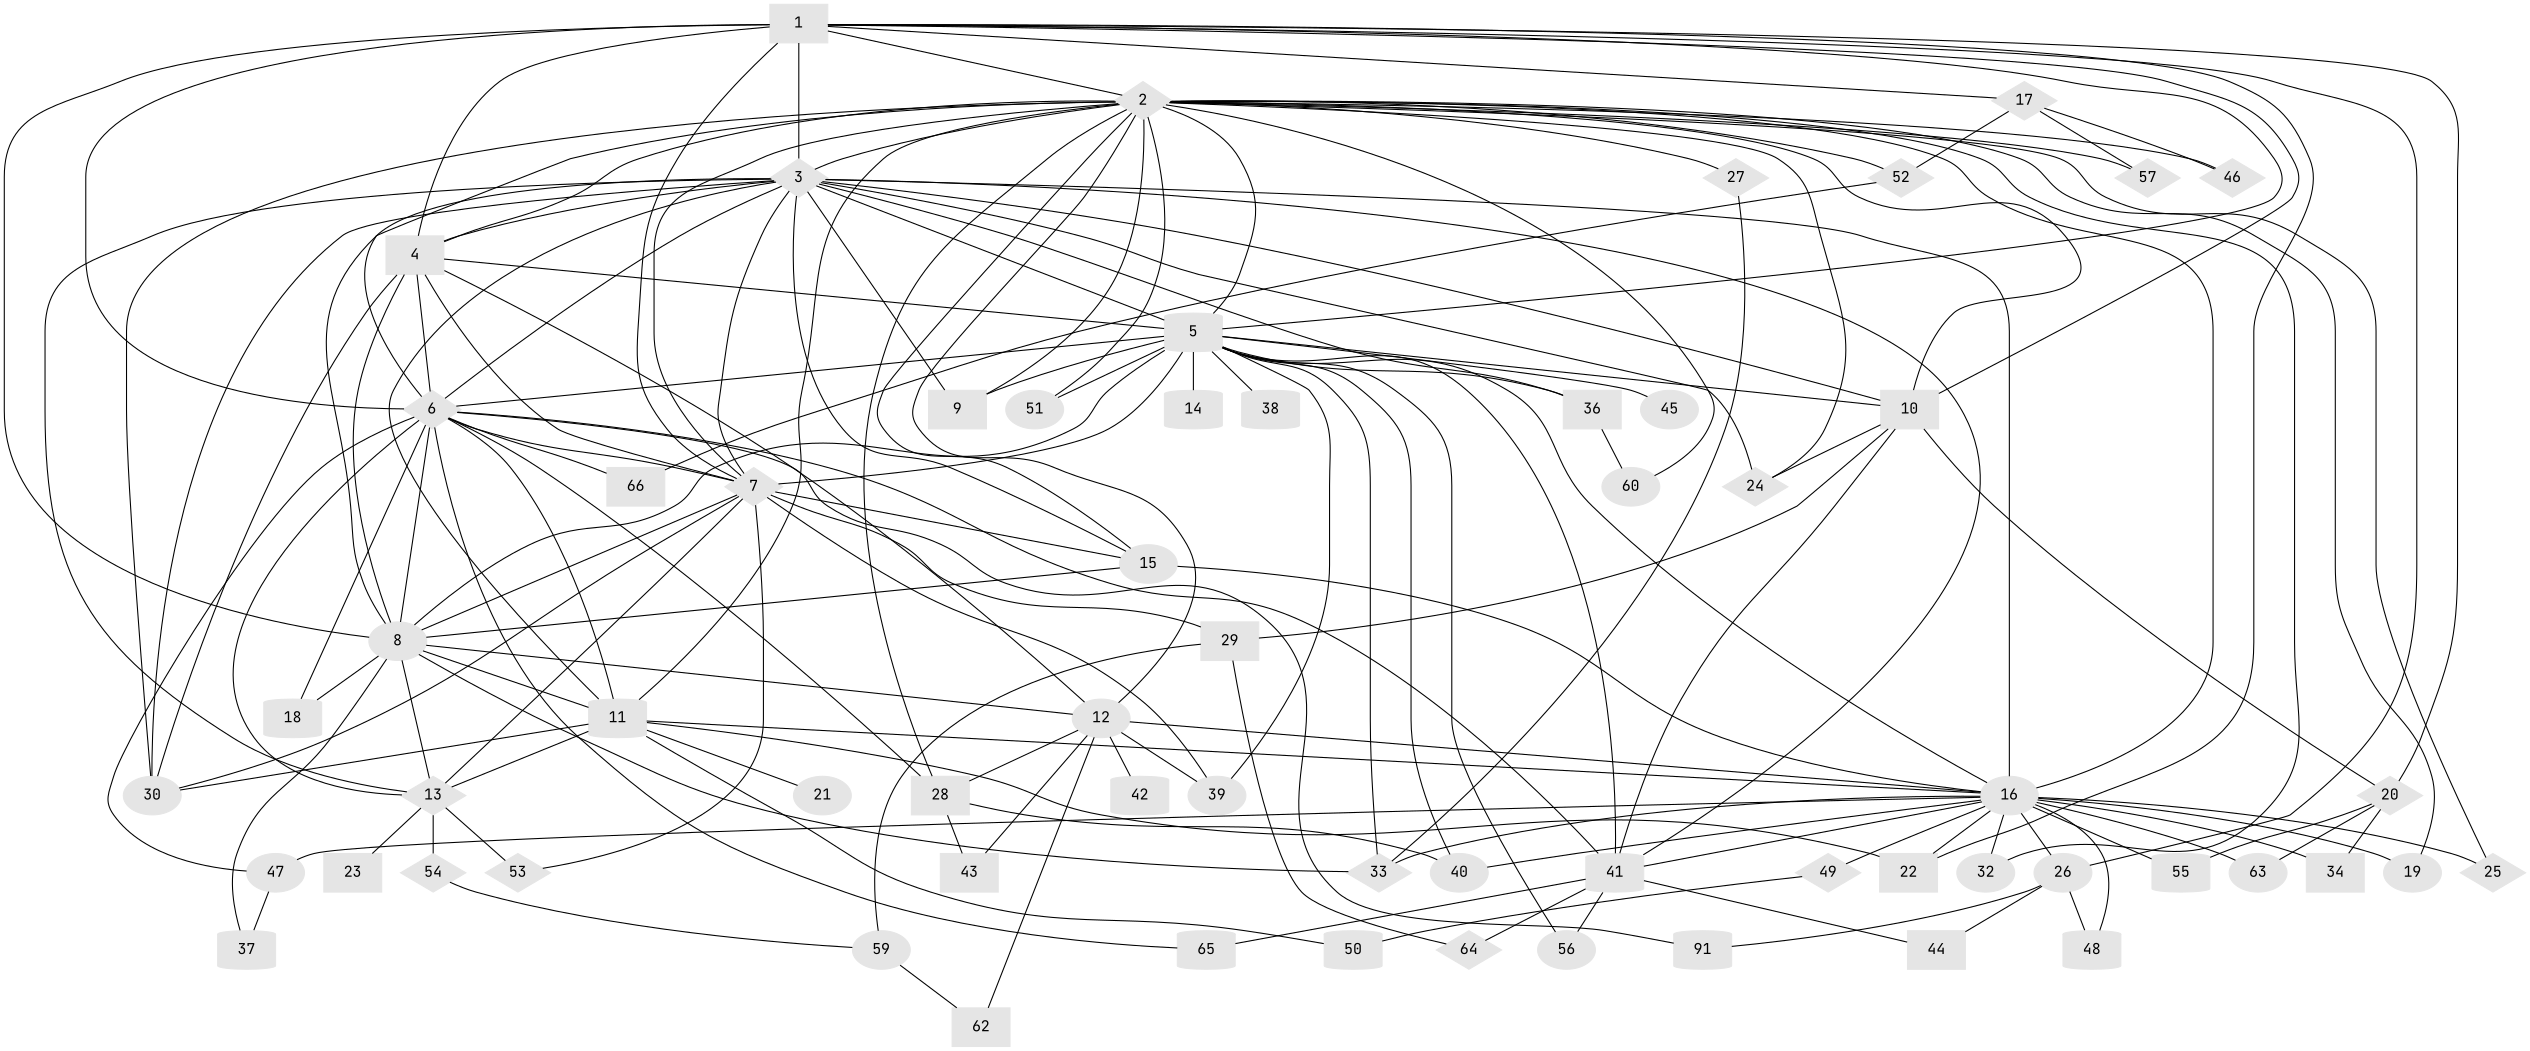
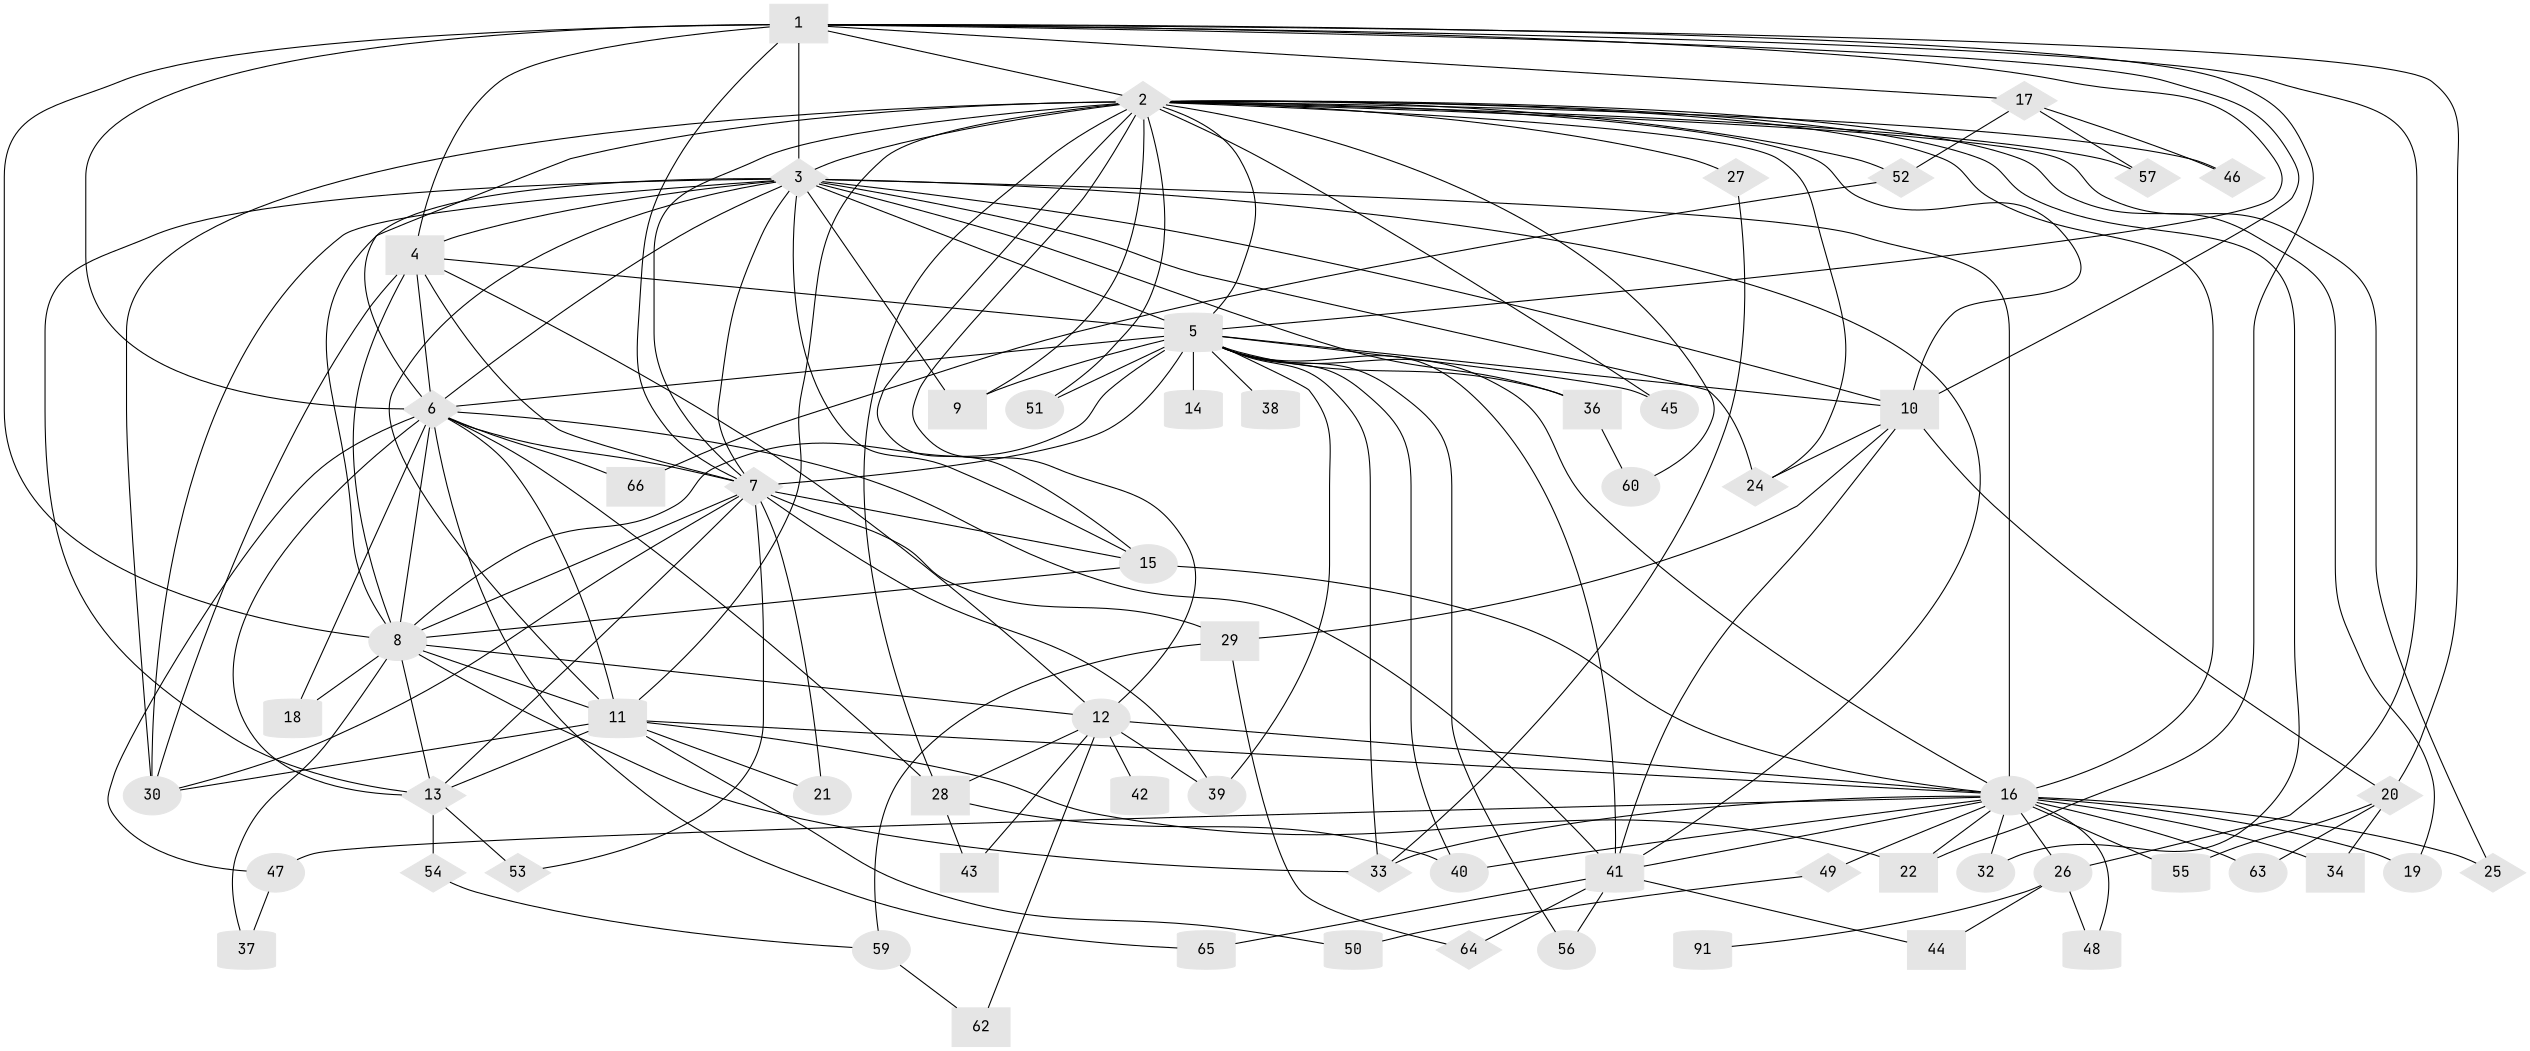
(718, 138) -> (1410, 244)
(1164, 586) -> none
none -> (800, 637)
(353, 873) -> none
